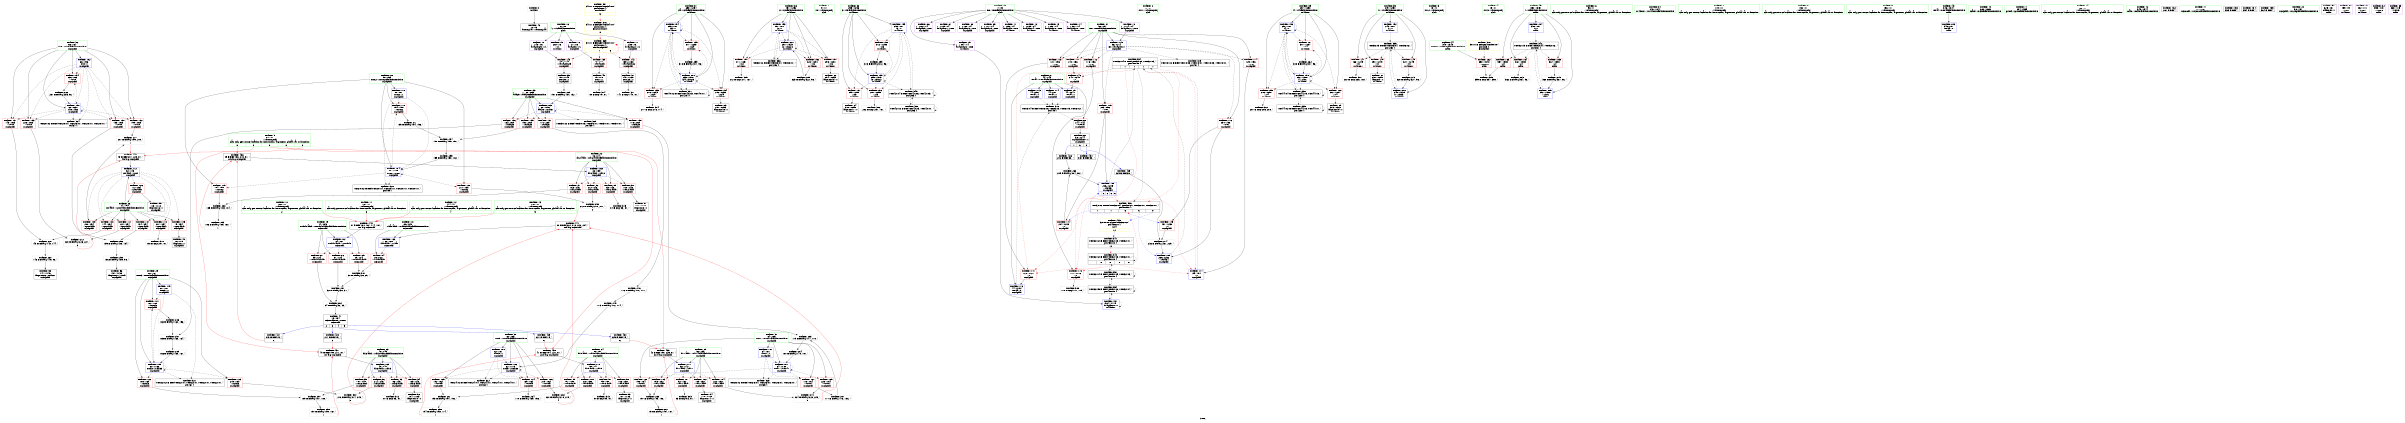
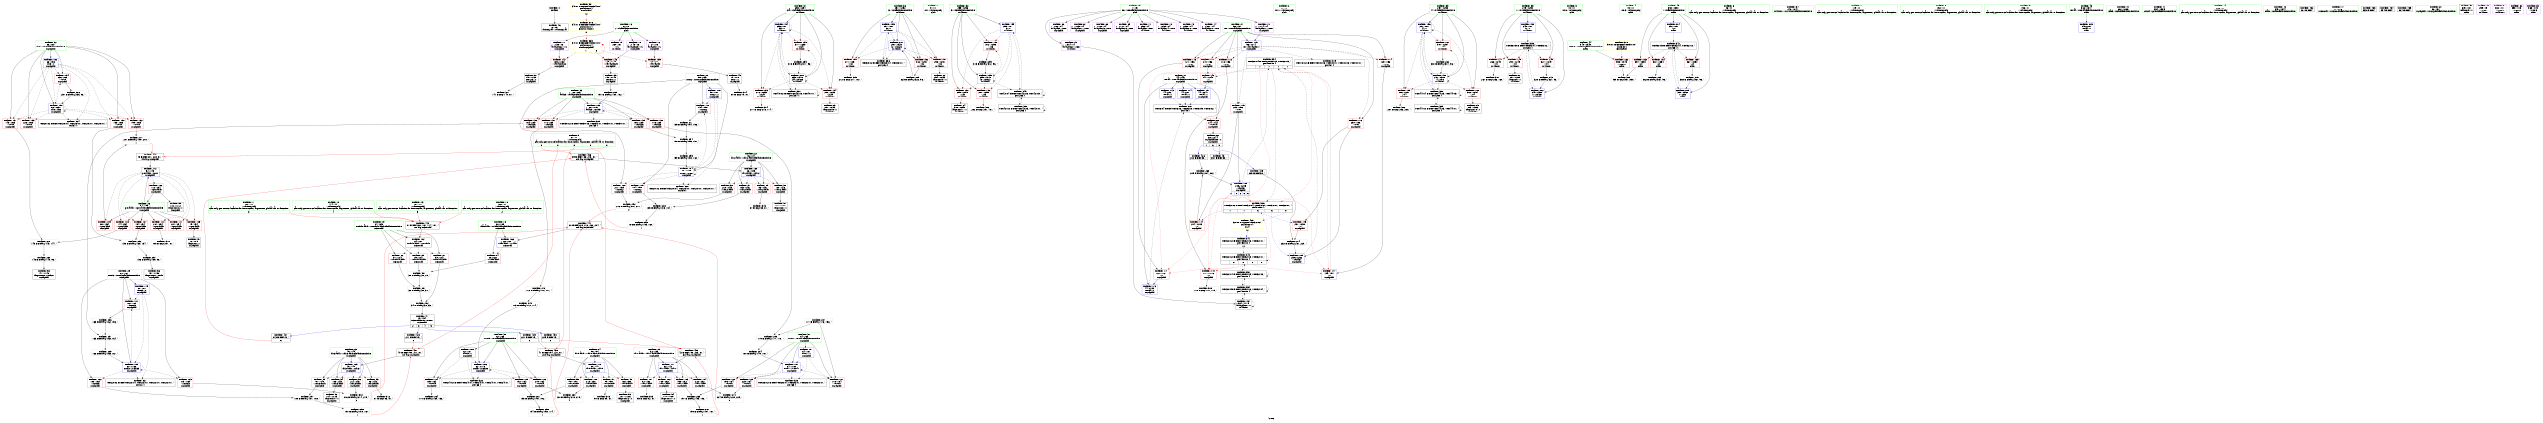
(77, 243) -> none
(823, 391) -> (828, 350)
